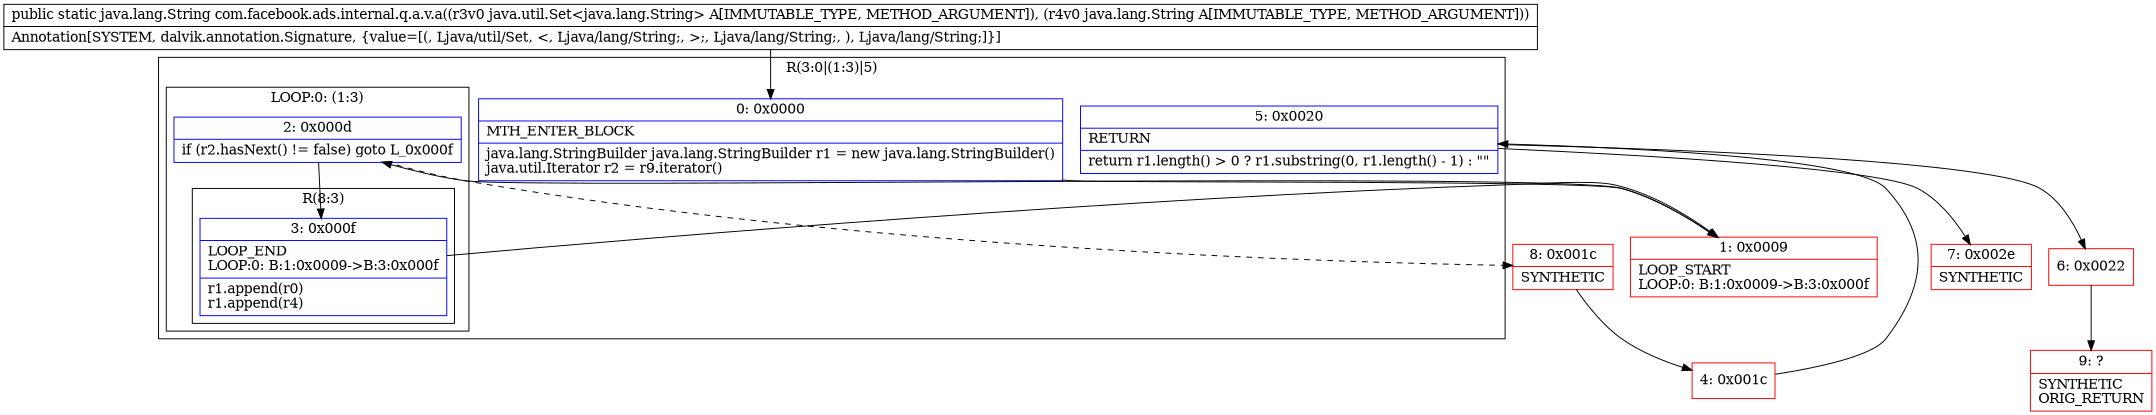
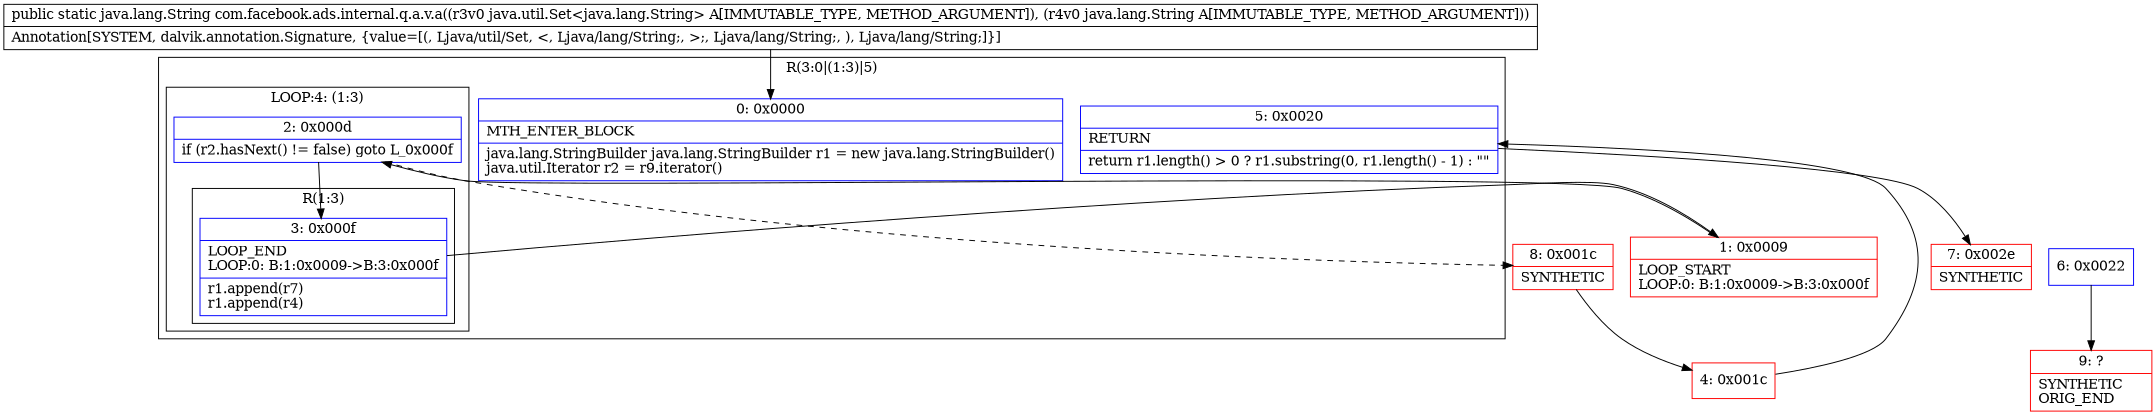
(318, 98) -> (318, 98)
(1804, 157) -> none
(1391, 183) -> none
(323, 200) -> (323, 200)
(2091, 267) -> (2091, 267)
(256, 289) -> (256, 289)
(2091, 399) -> (2076, 399)
